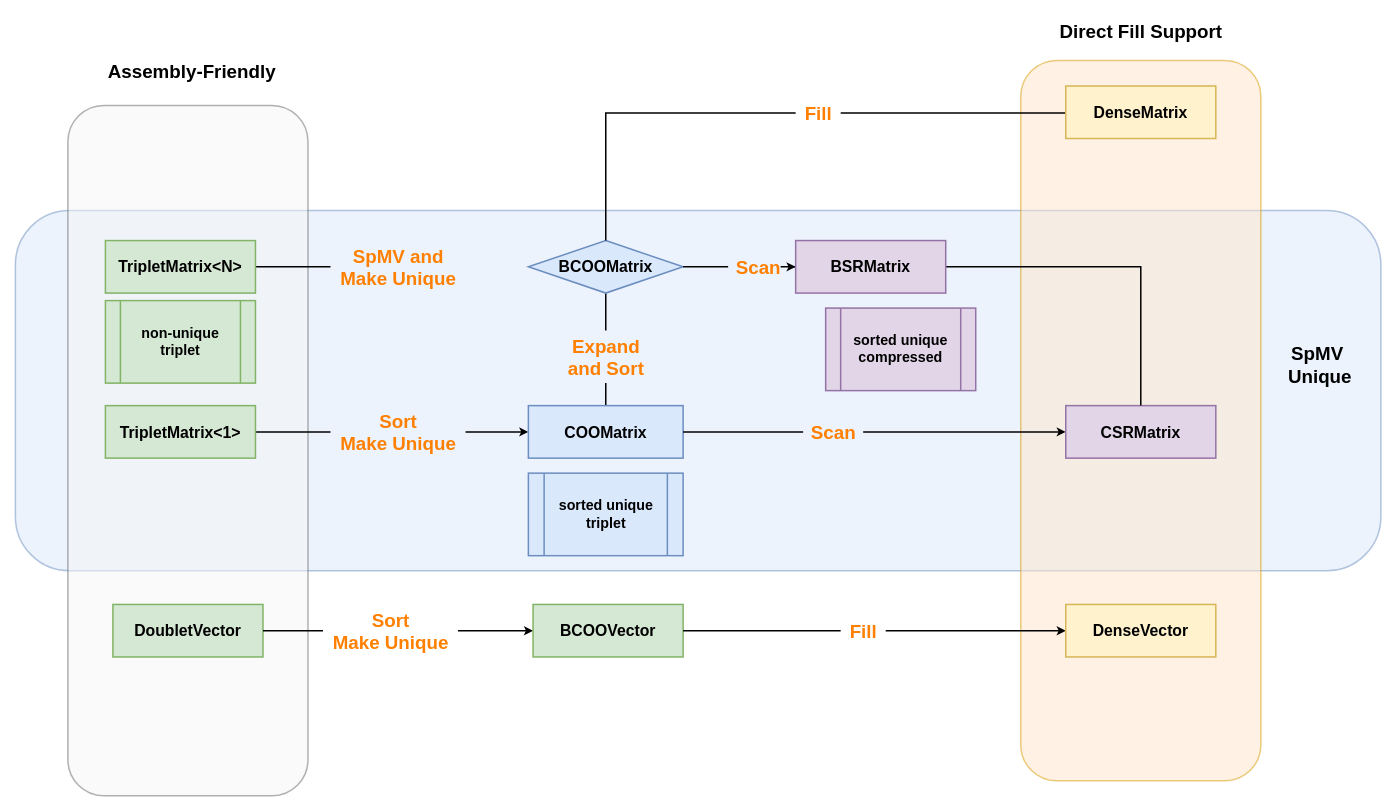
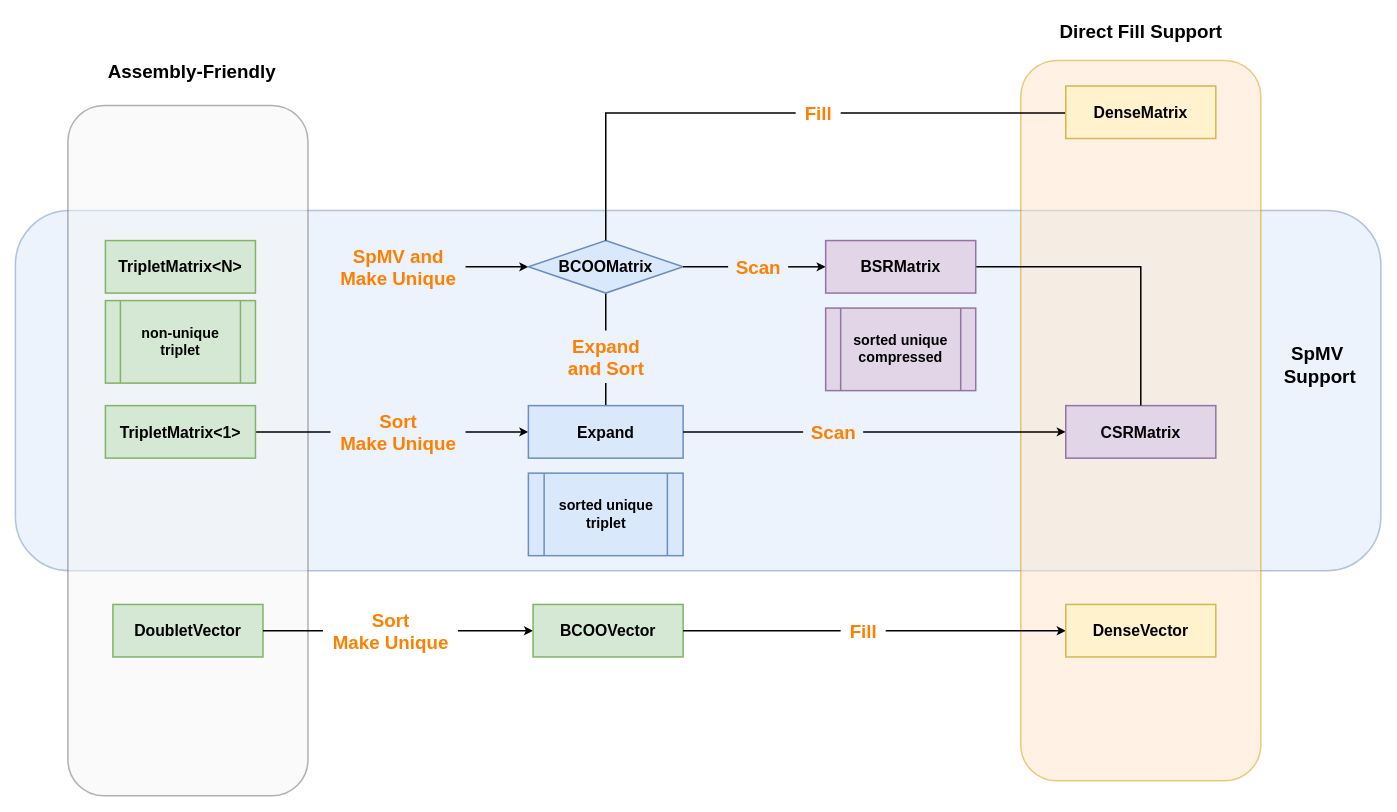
(292, 267) -> none
none -> (494, 267)
(870, 267) -> (900, 267)
(1317, 364) -> (1317, 364)
(606, 432) -> (606, 432)
